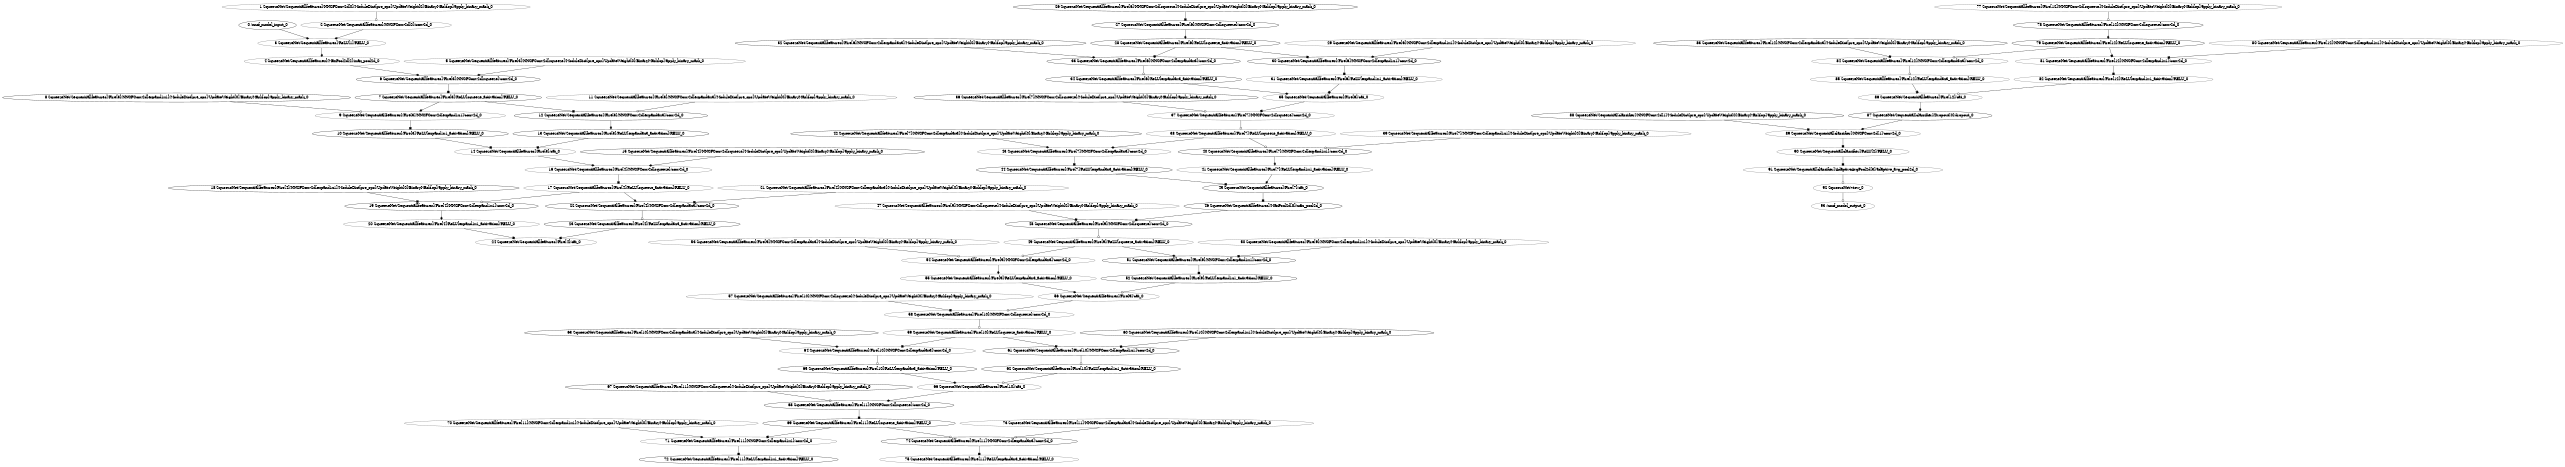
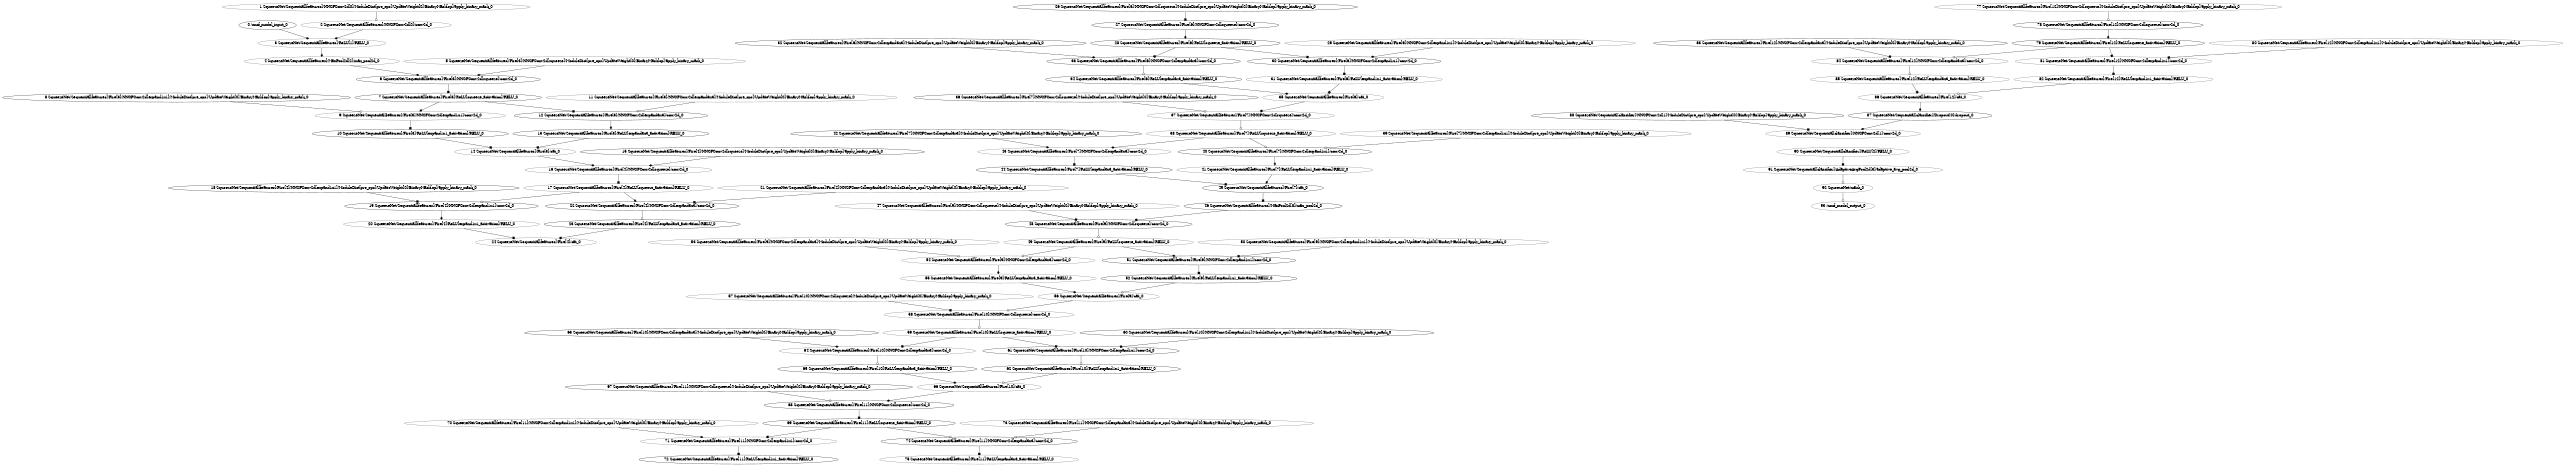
(1843, 142) -> none
(1843, 188) -> (1843, 188)
